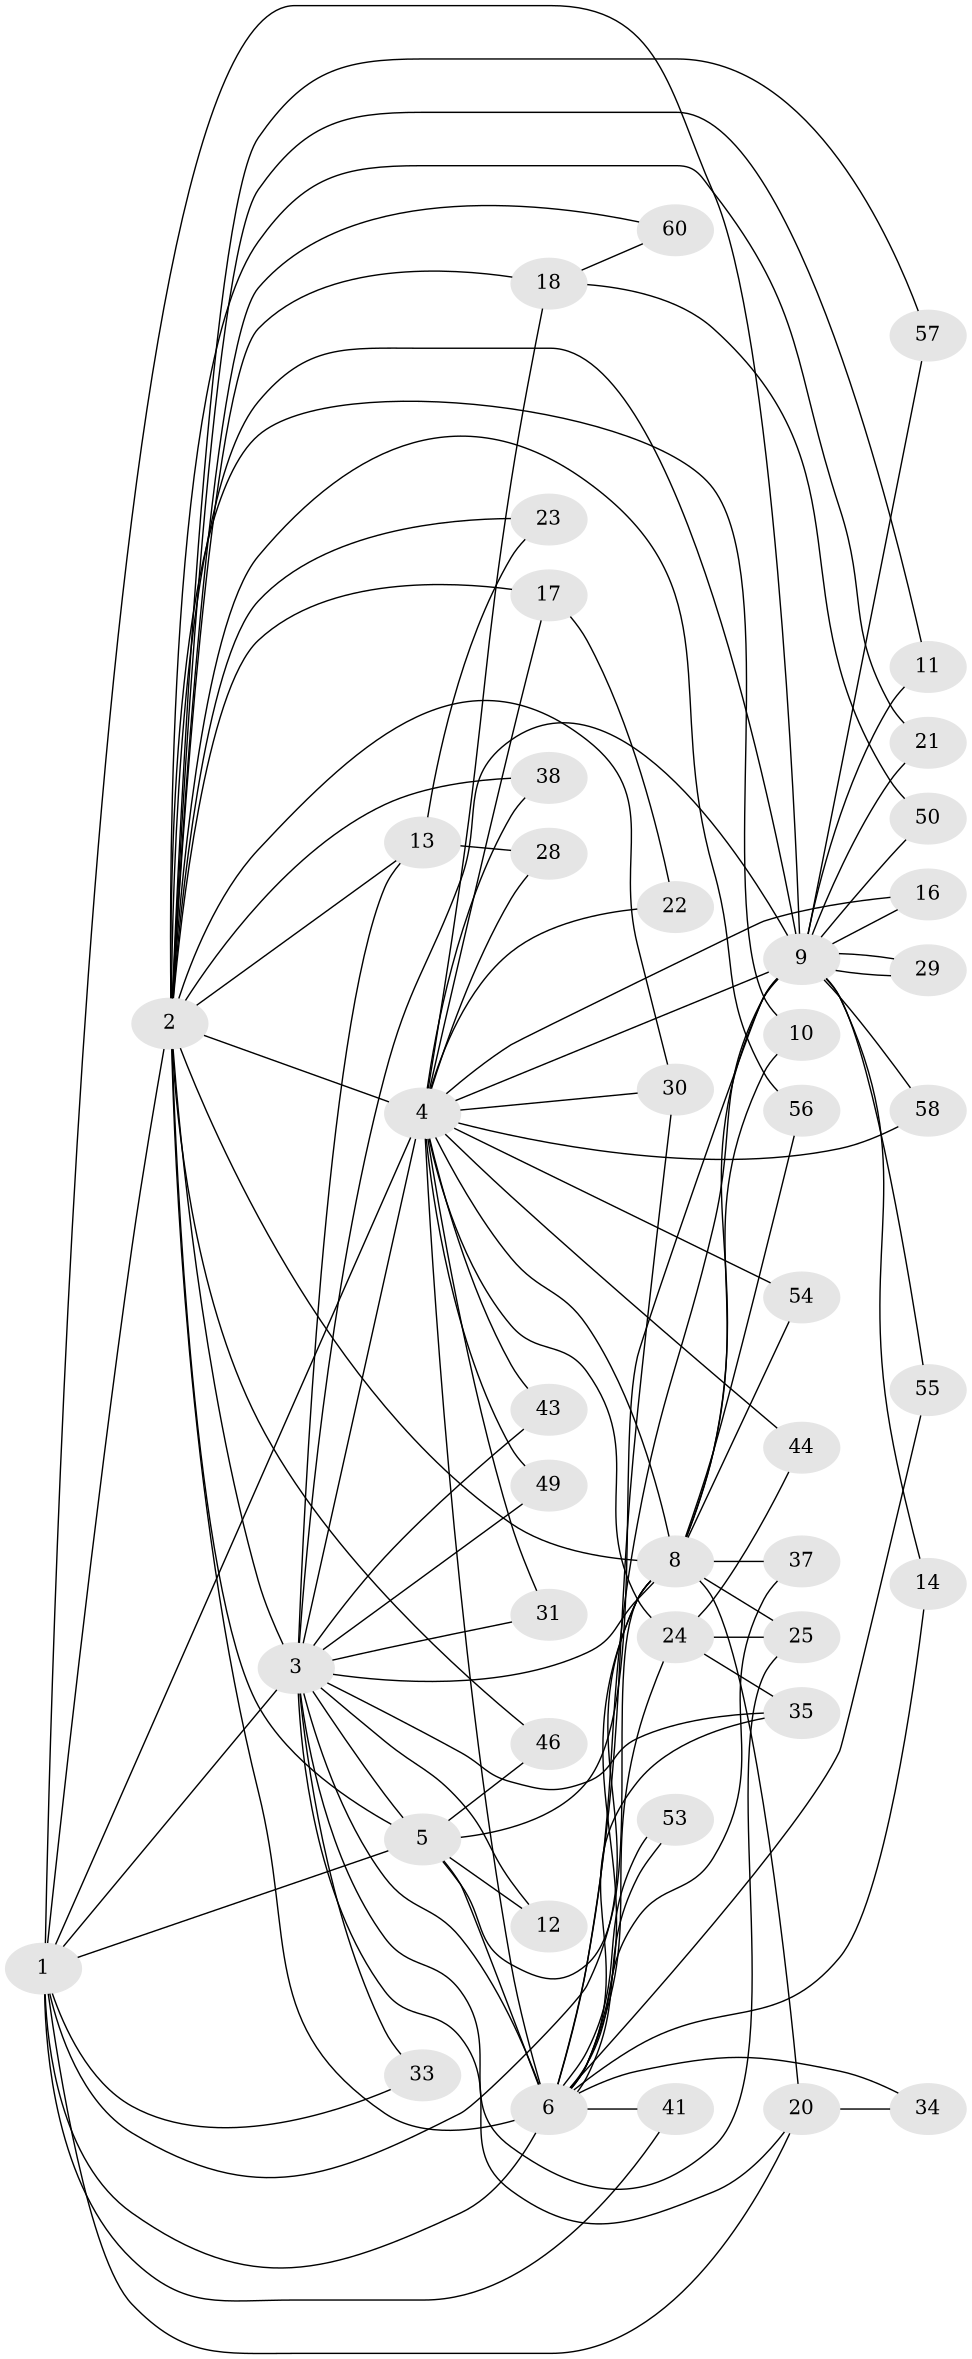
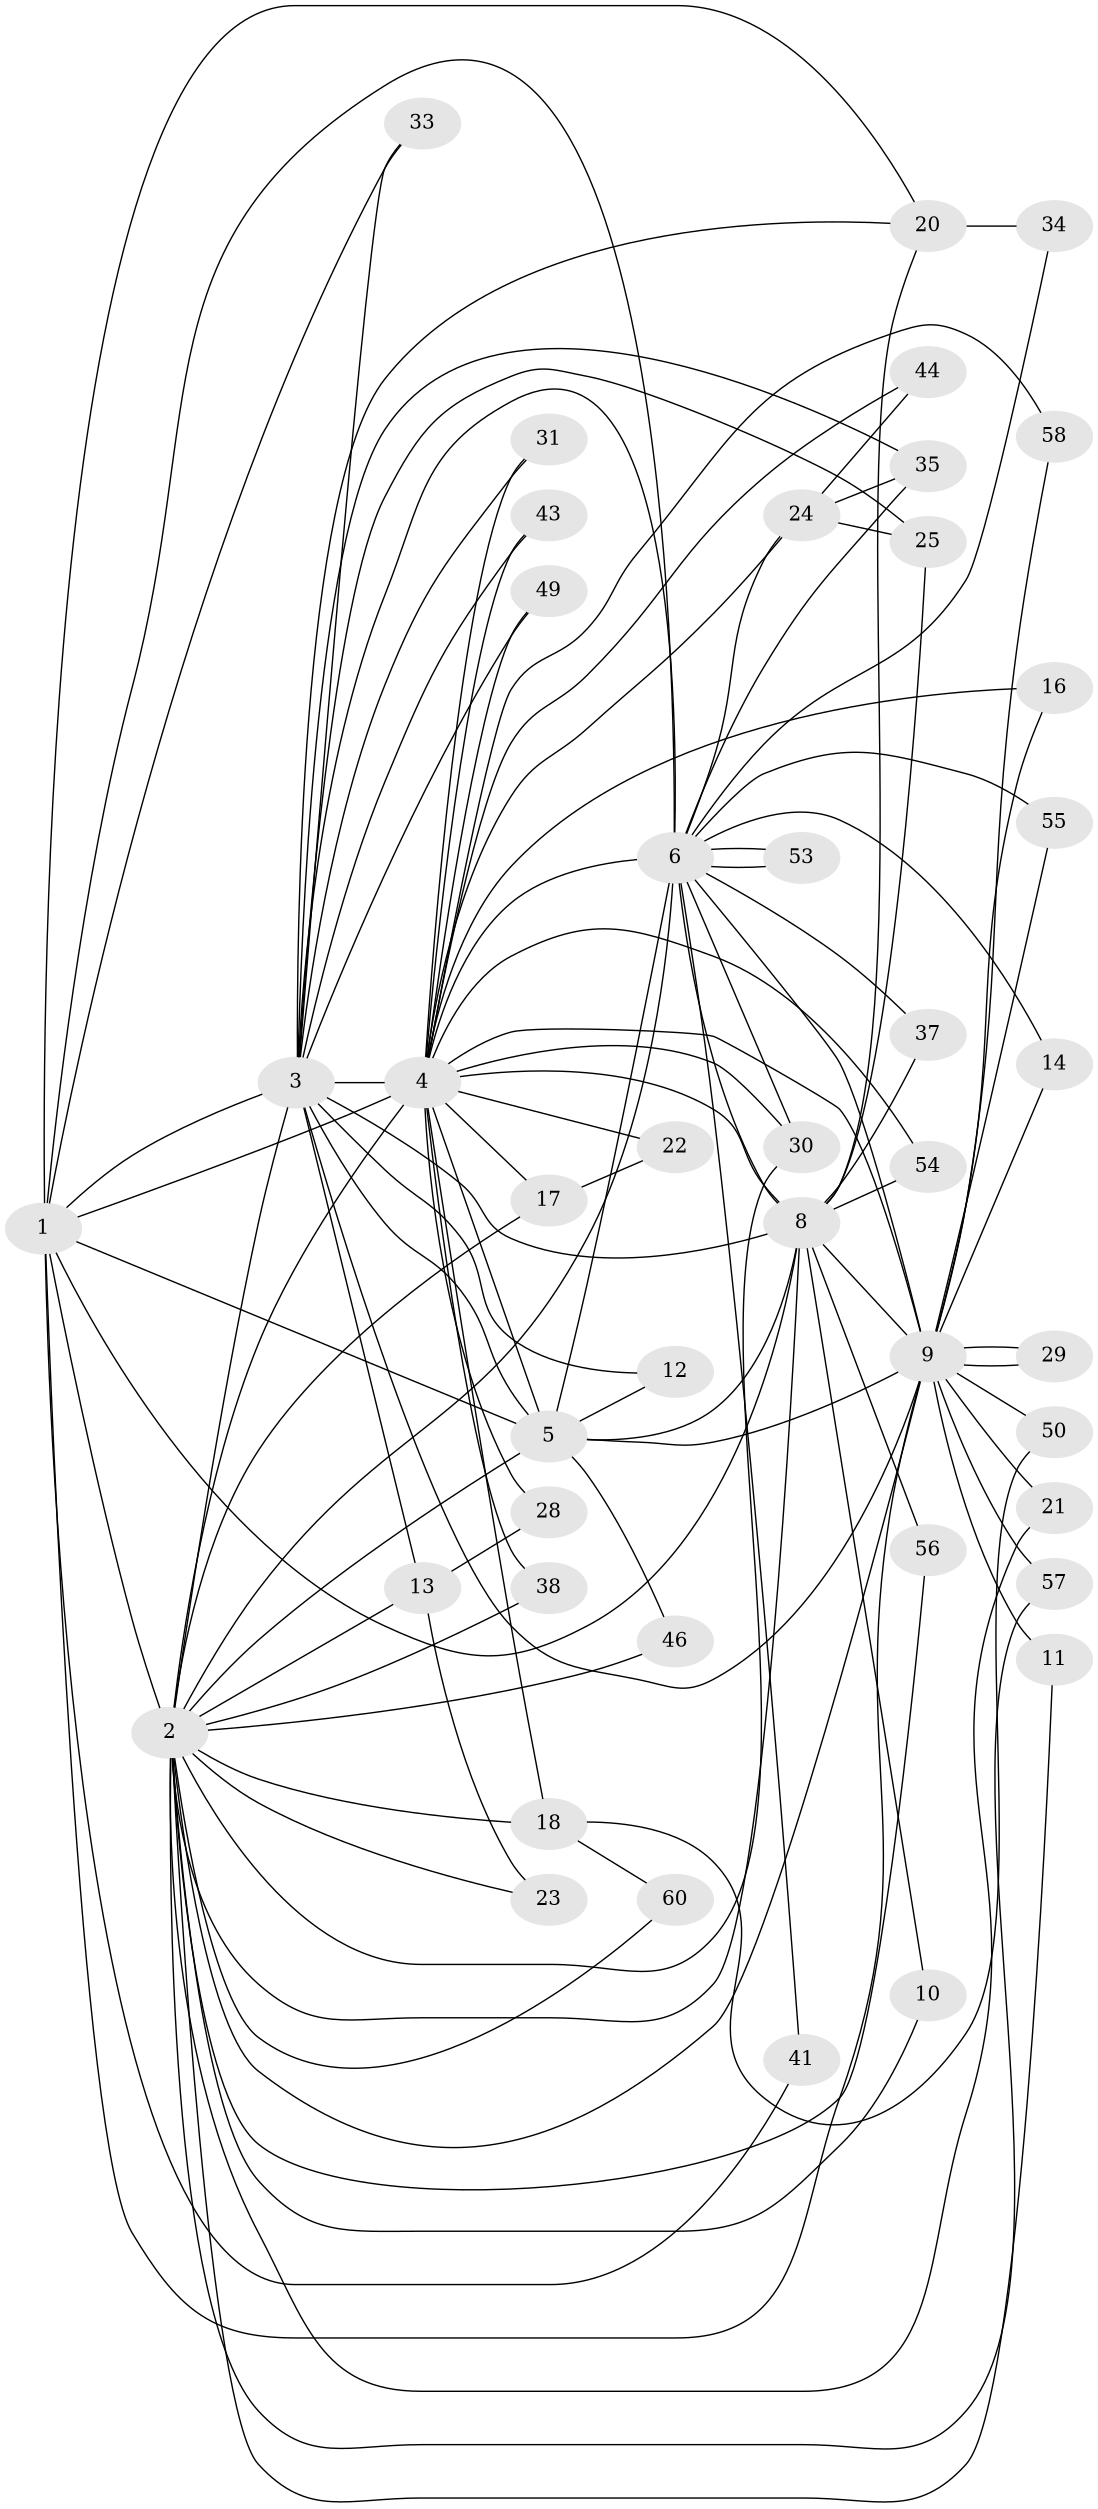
none -> (486, 1259)
